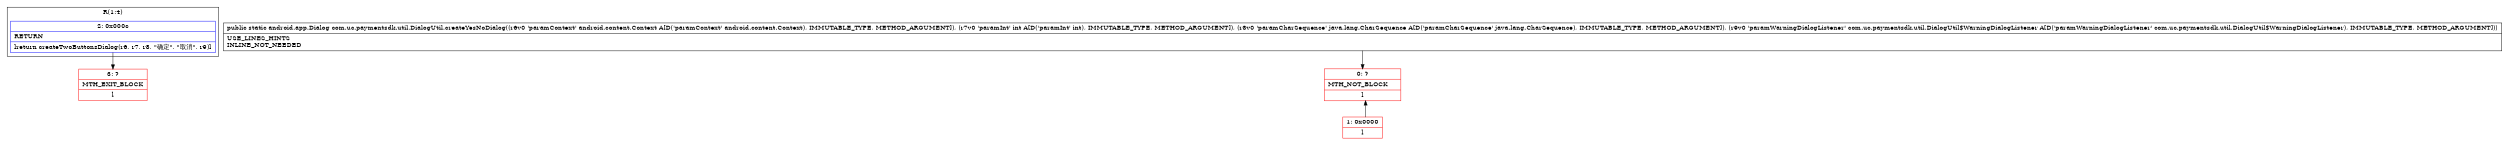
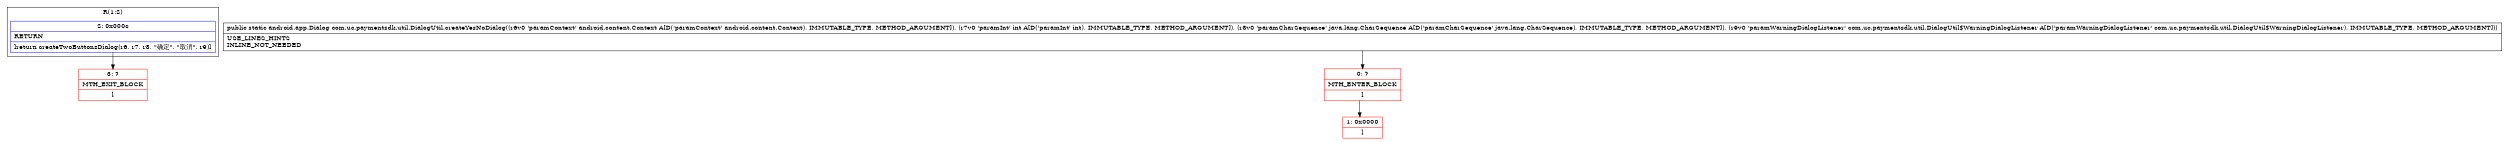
(113, 12) -> (113, 12)
(1358, 84) -> (1363, 84)
(1366, 111) -> (1360, 107)
